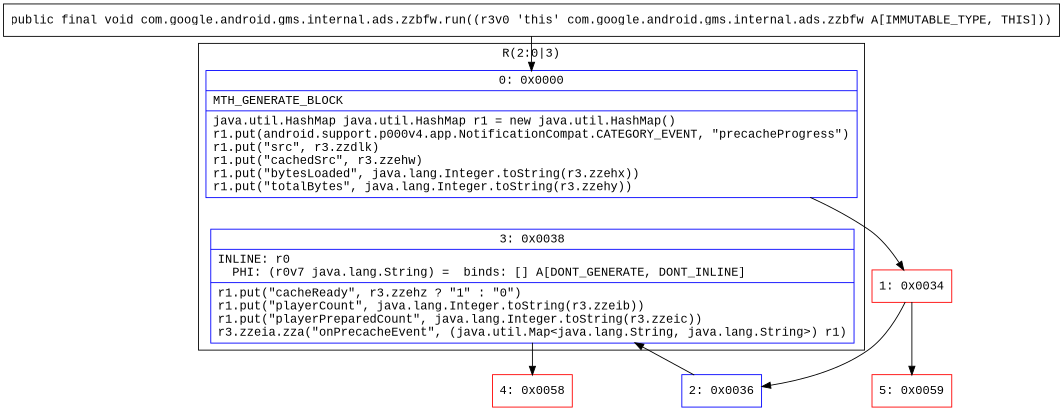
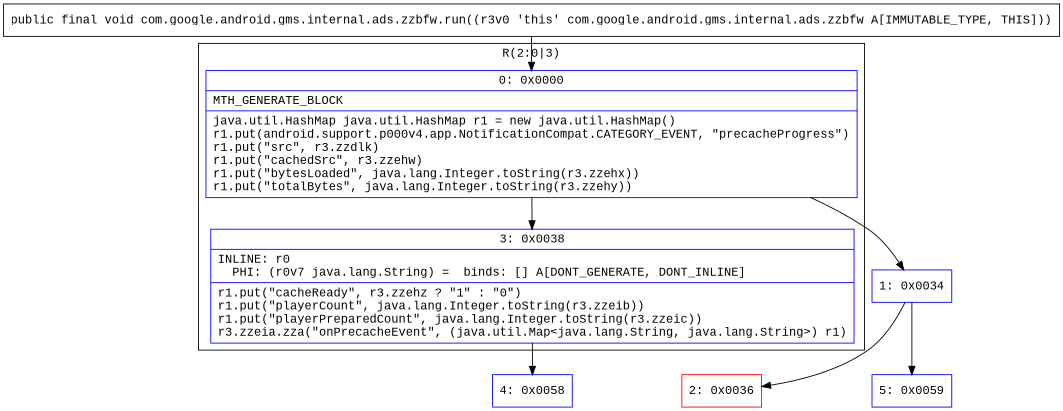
(912, 286) -> (912, 286)
(668, 361) -> (532, 209)
(532, 391) -> (532, 391)
(722, 391) -> (722, 391)
(912, 391) -> (912, 391)
